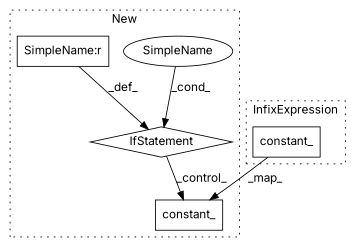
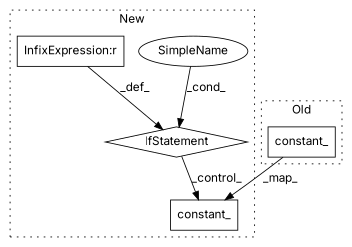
(63, 51) -> (71, 51)
(296, 110) -> (302, 110)
